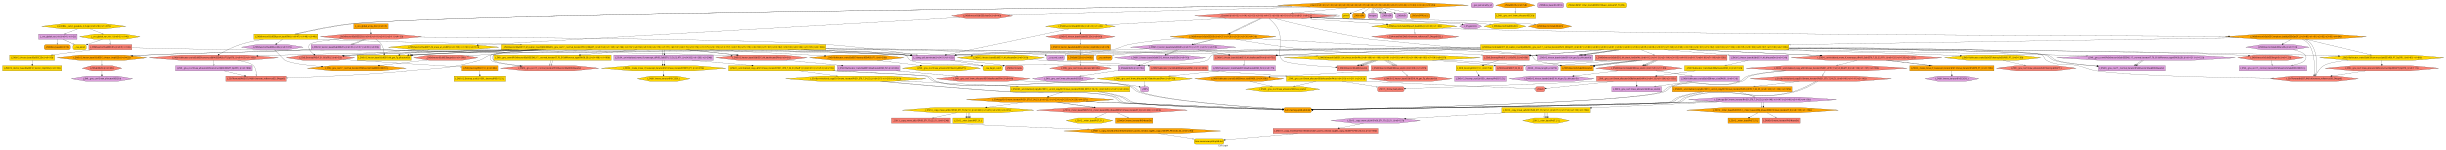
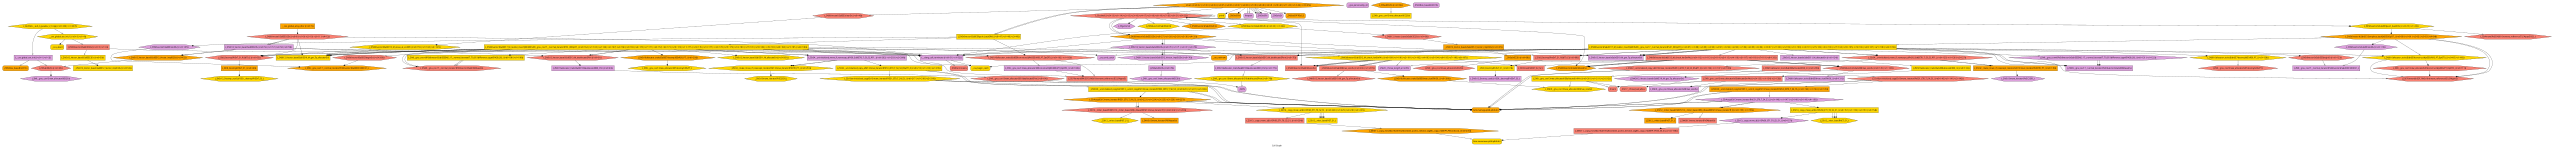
(1597, 5) -> none
(68, 42) -> (41, 63)
(1089, 62) -> none
(1577, 68) -> (1571, 68)
(480, 79) -> (239, 79)
